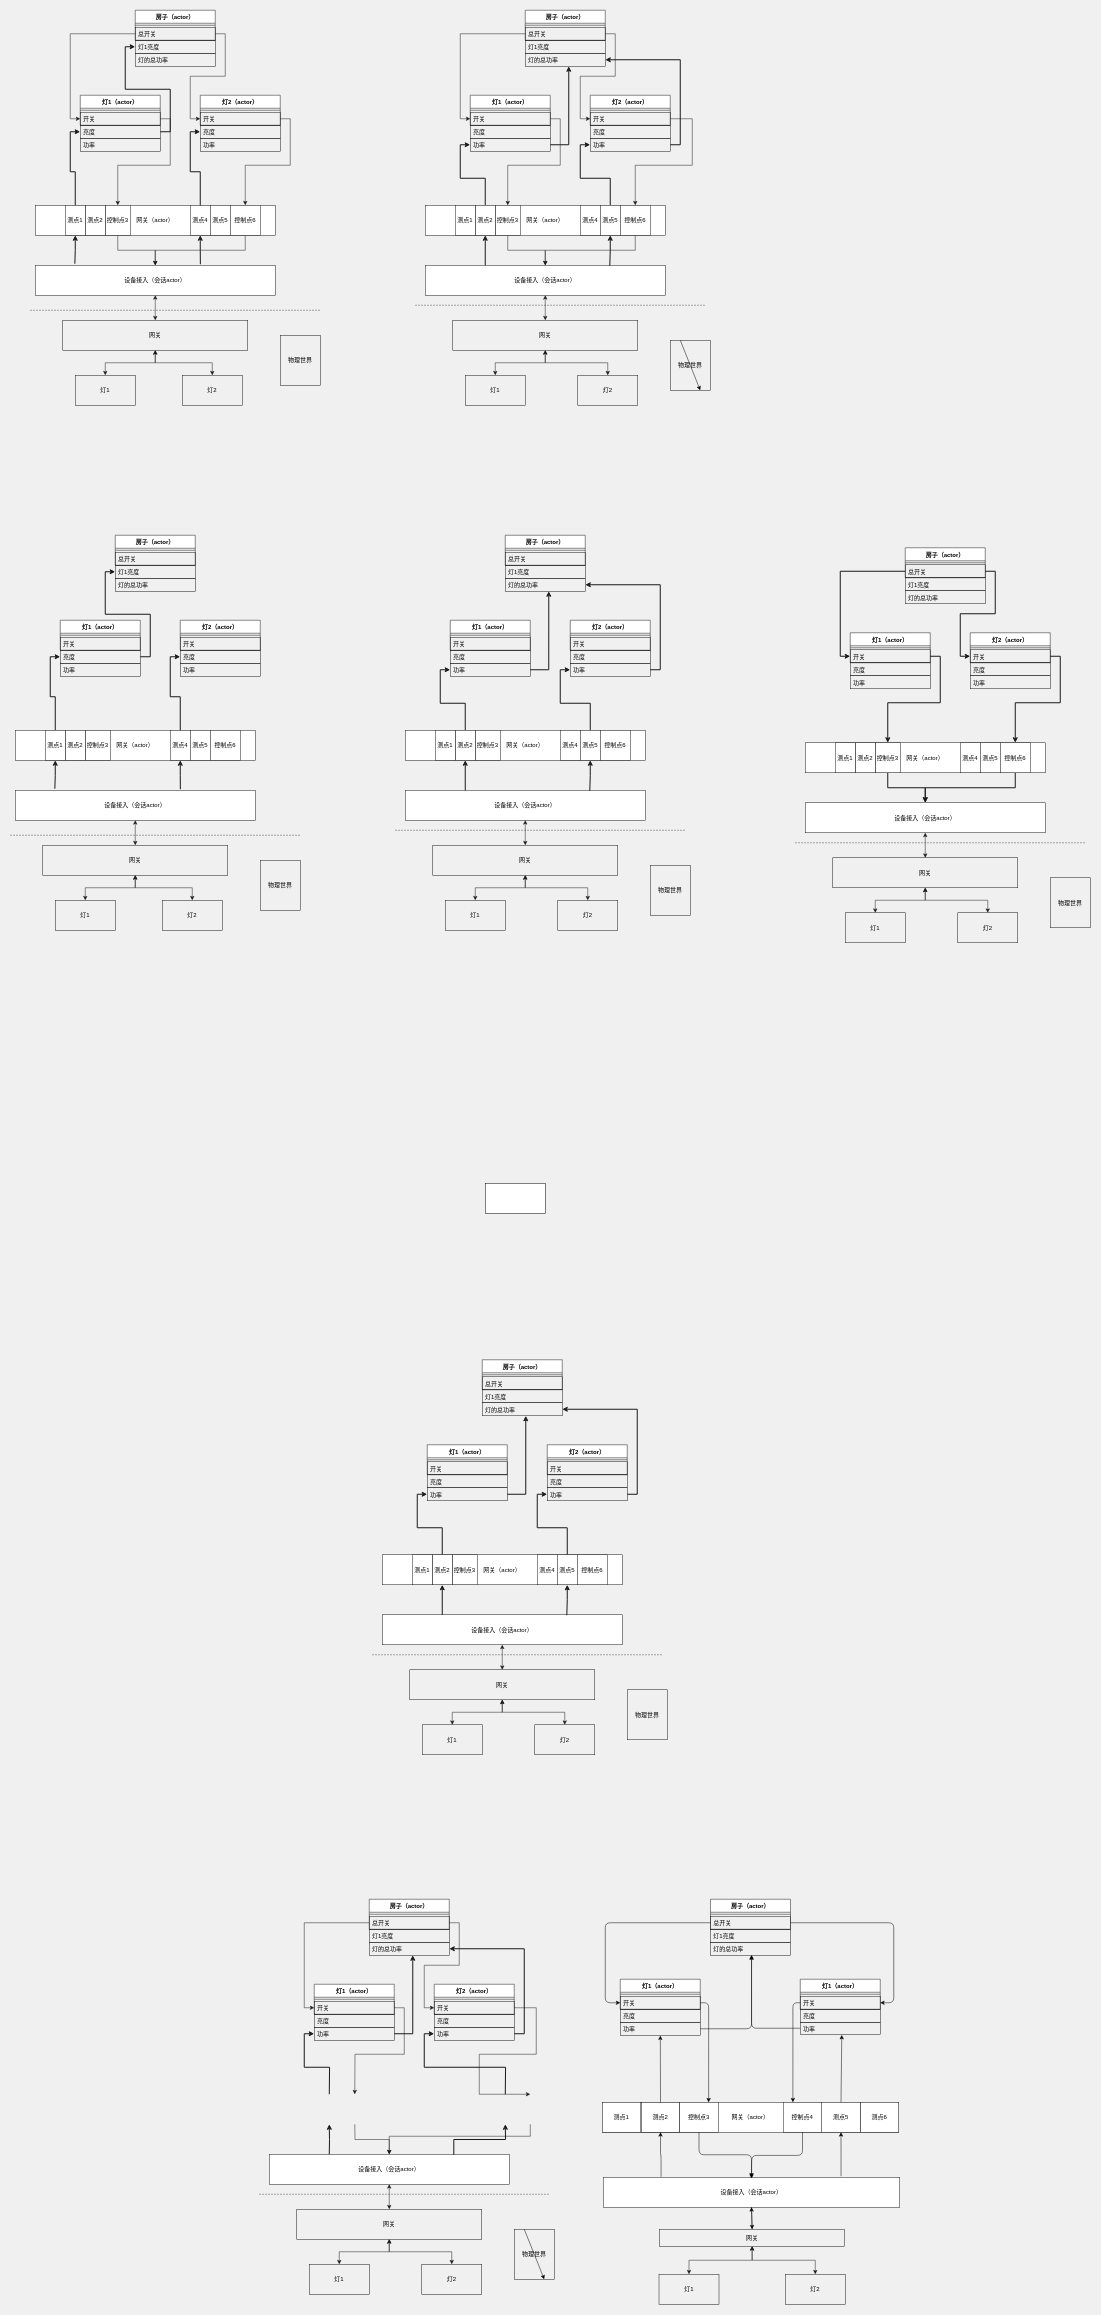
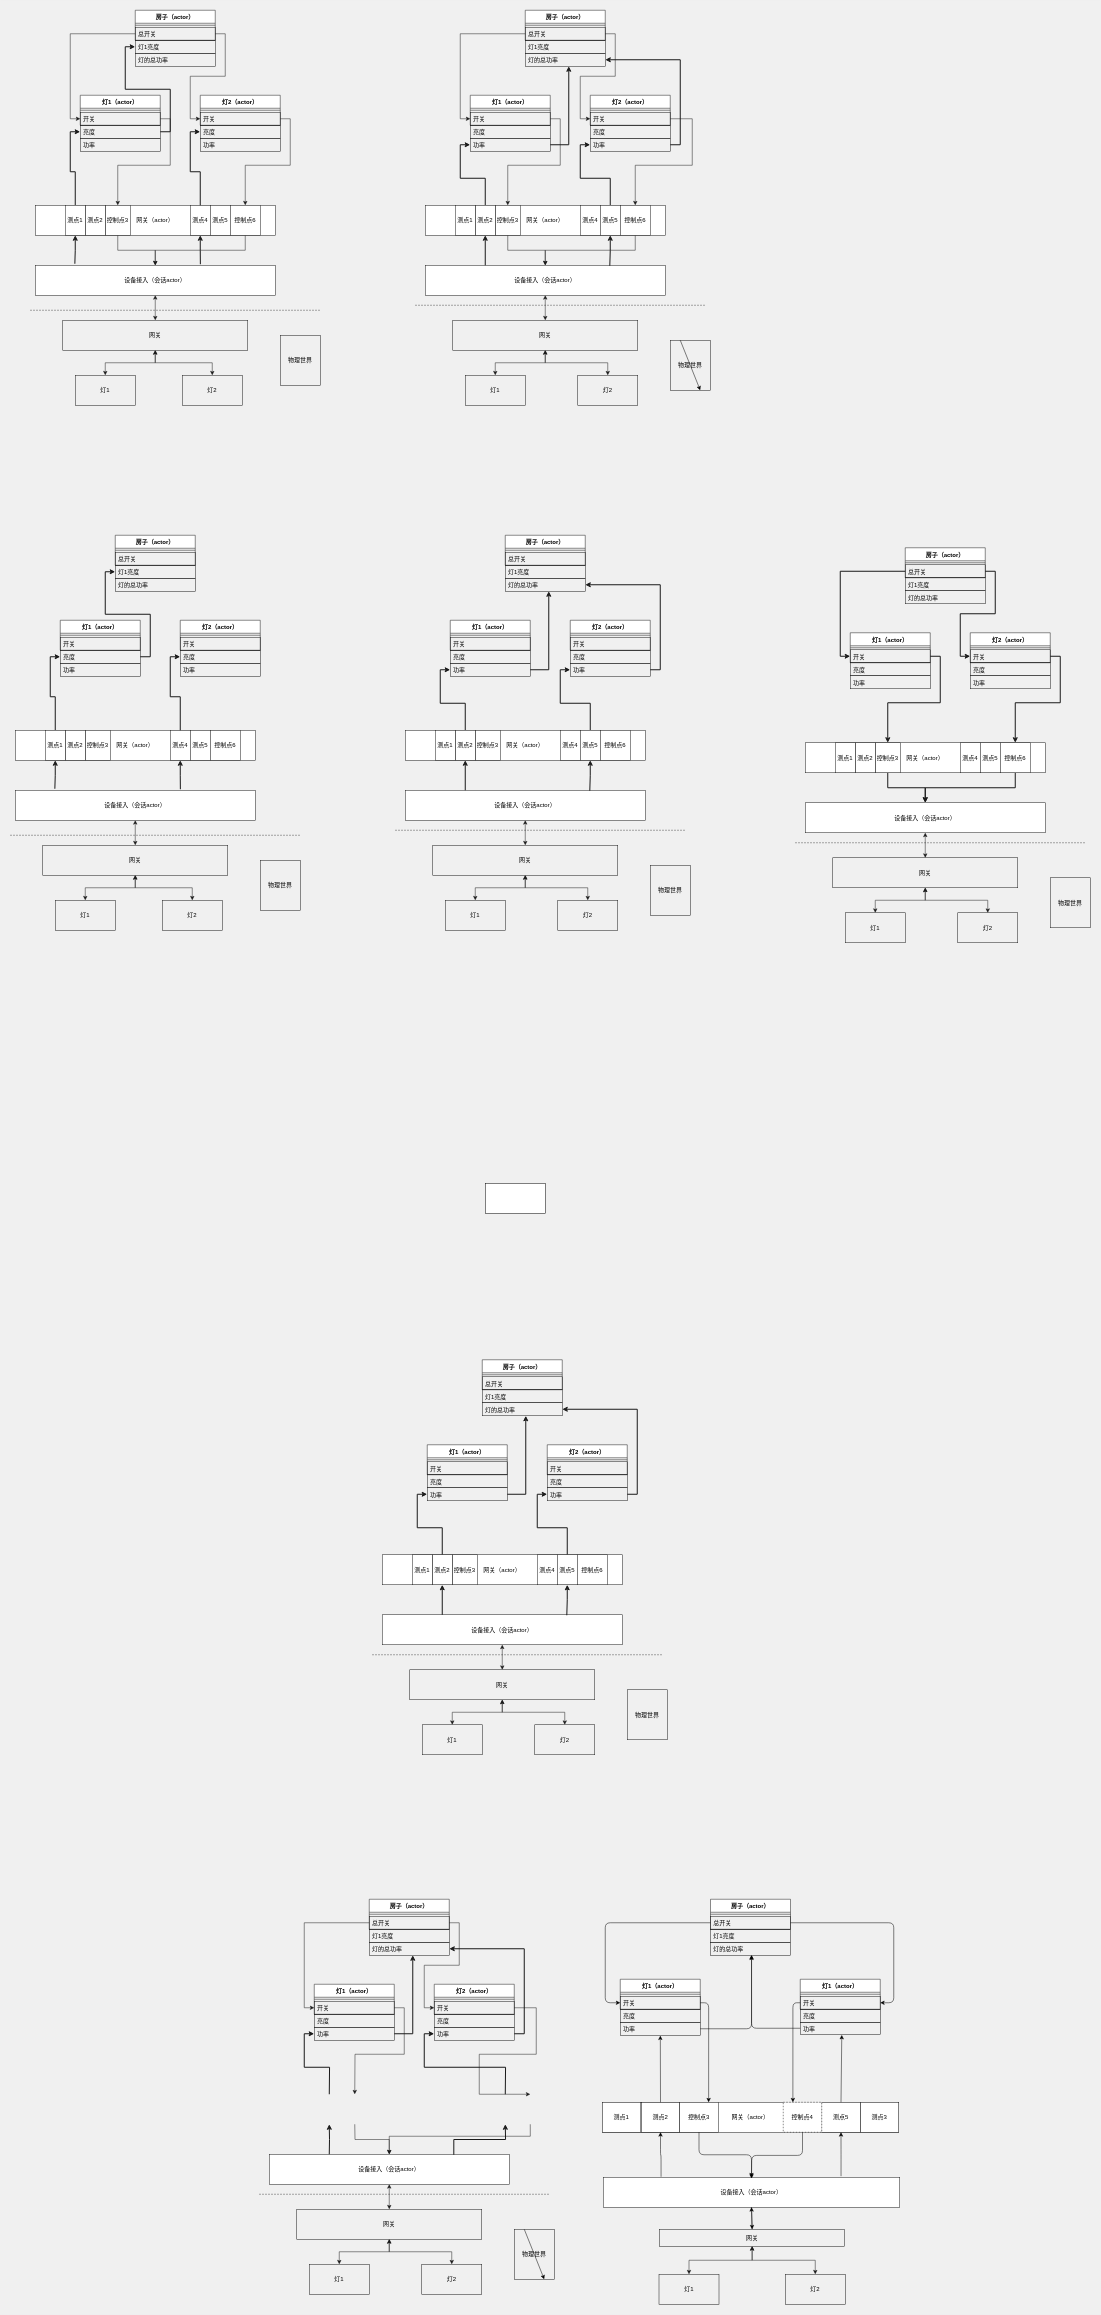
(803, 2117) -> (803, 2117)
(880, 2117) -> (880, 2117)
